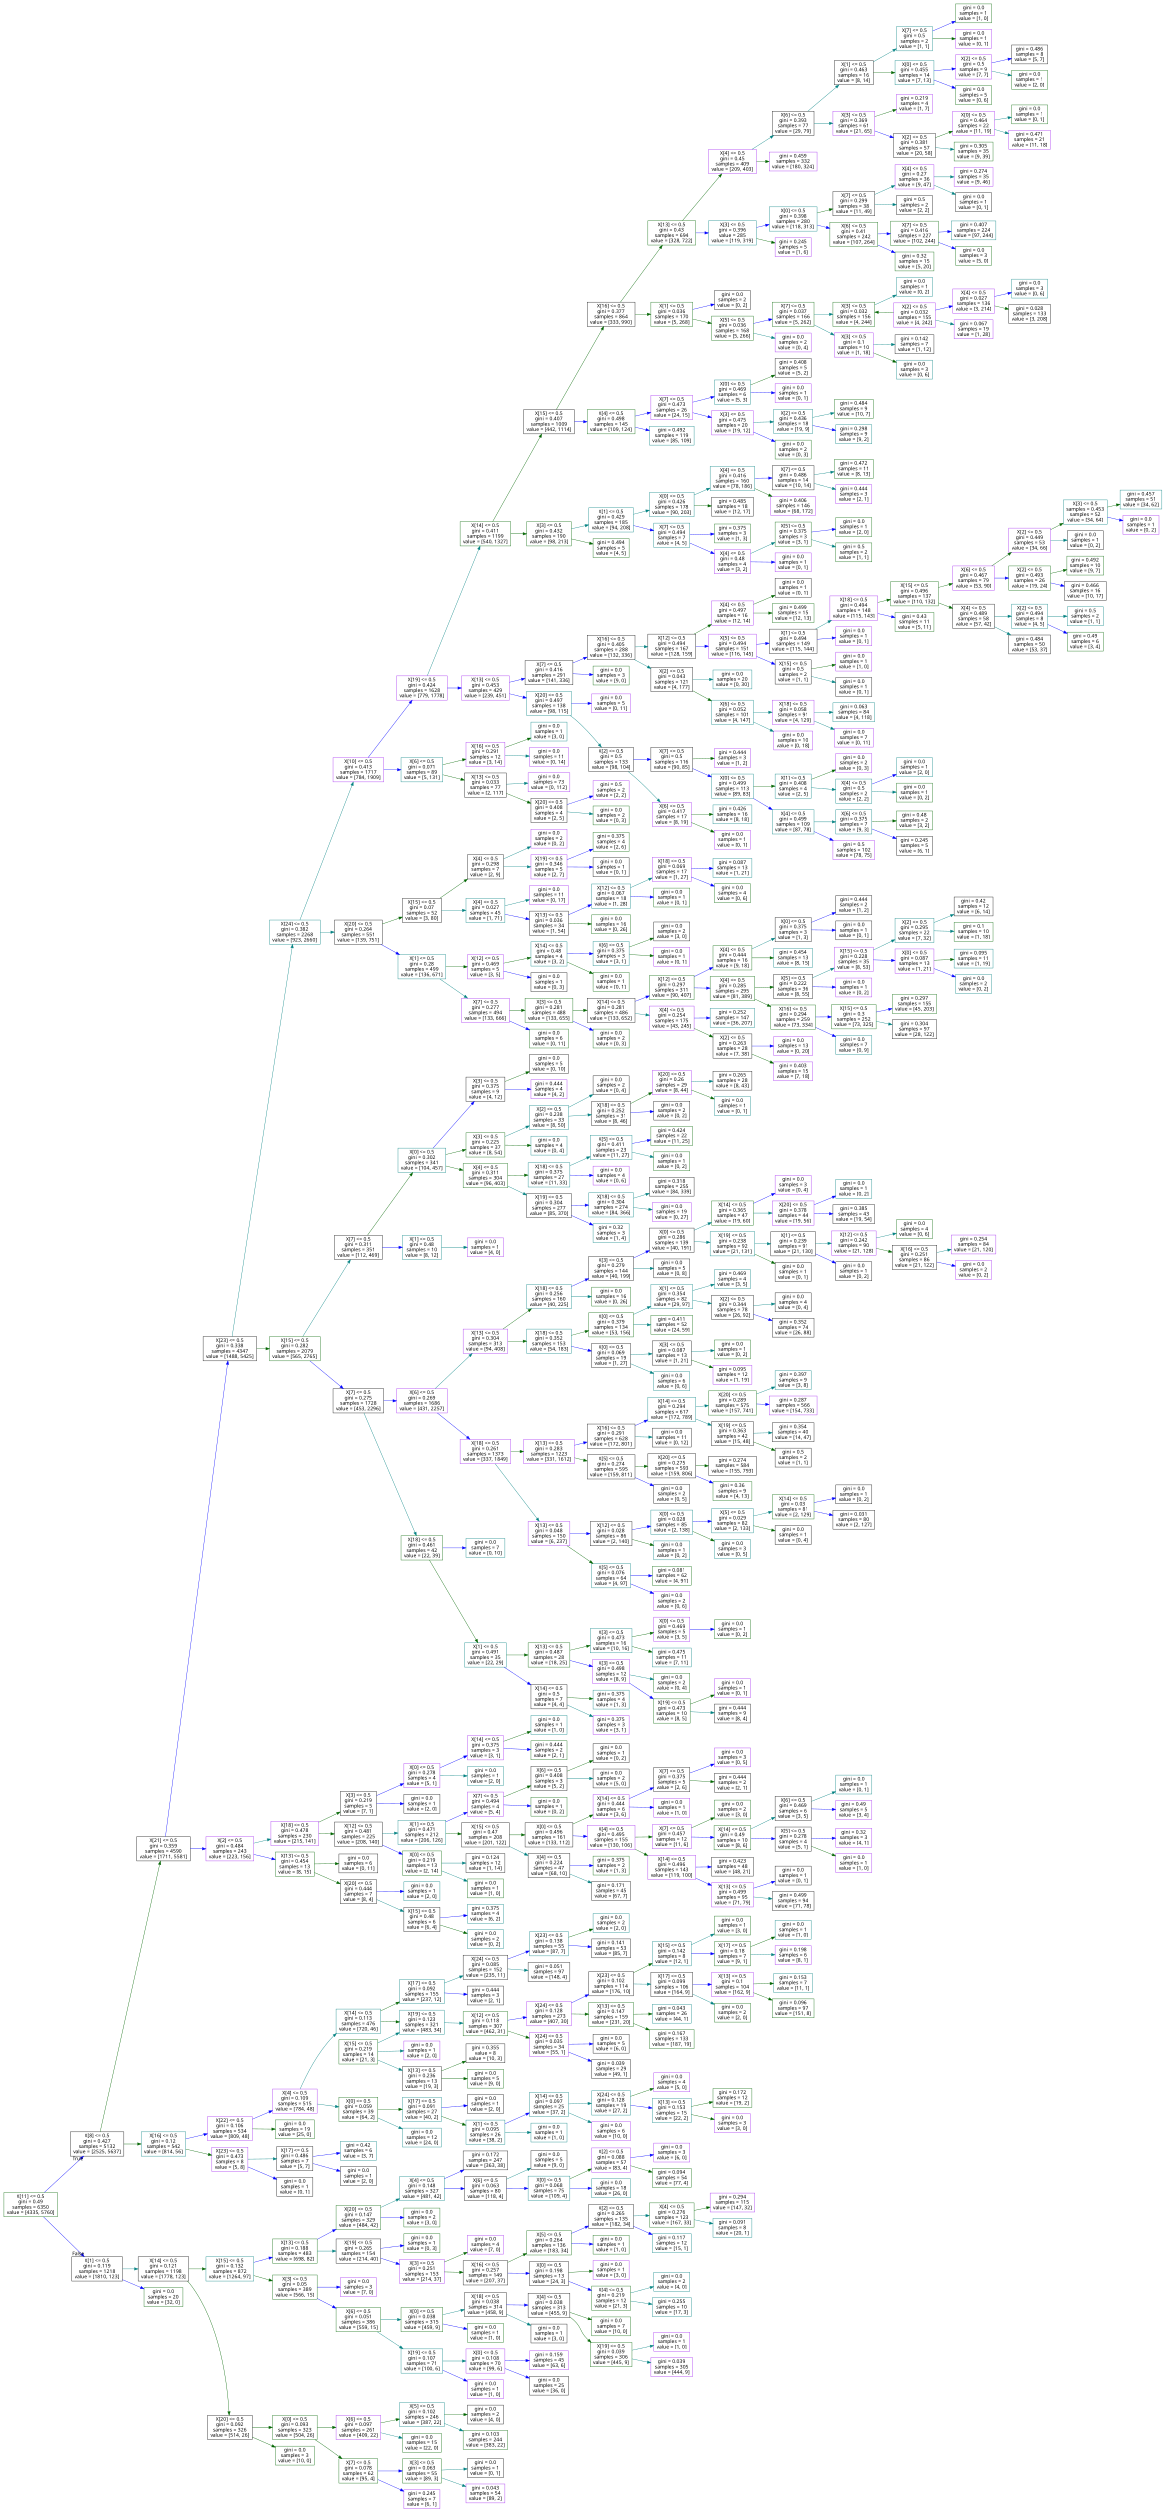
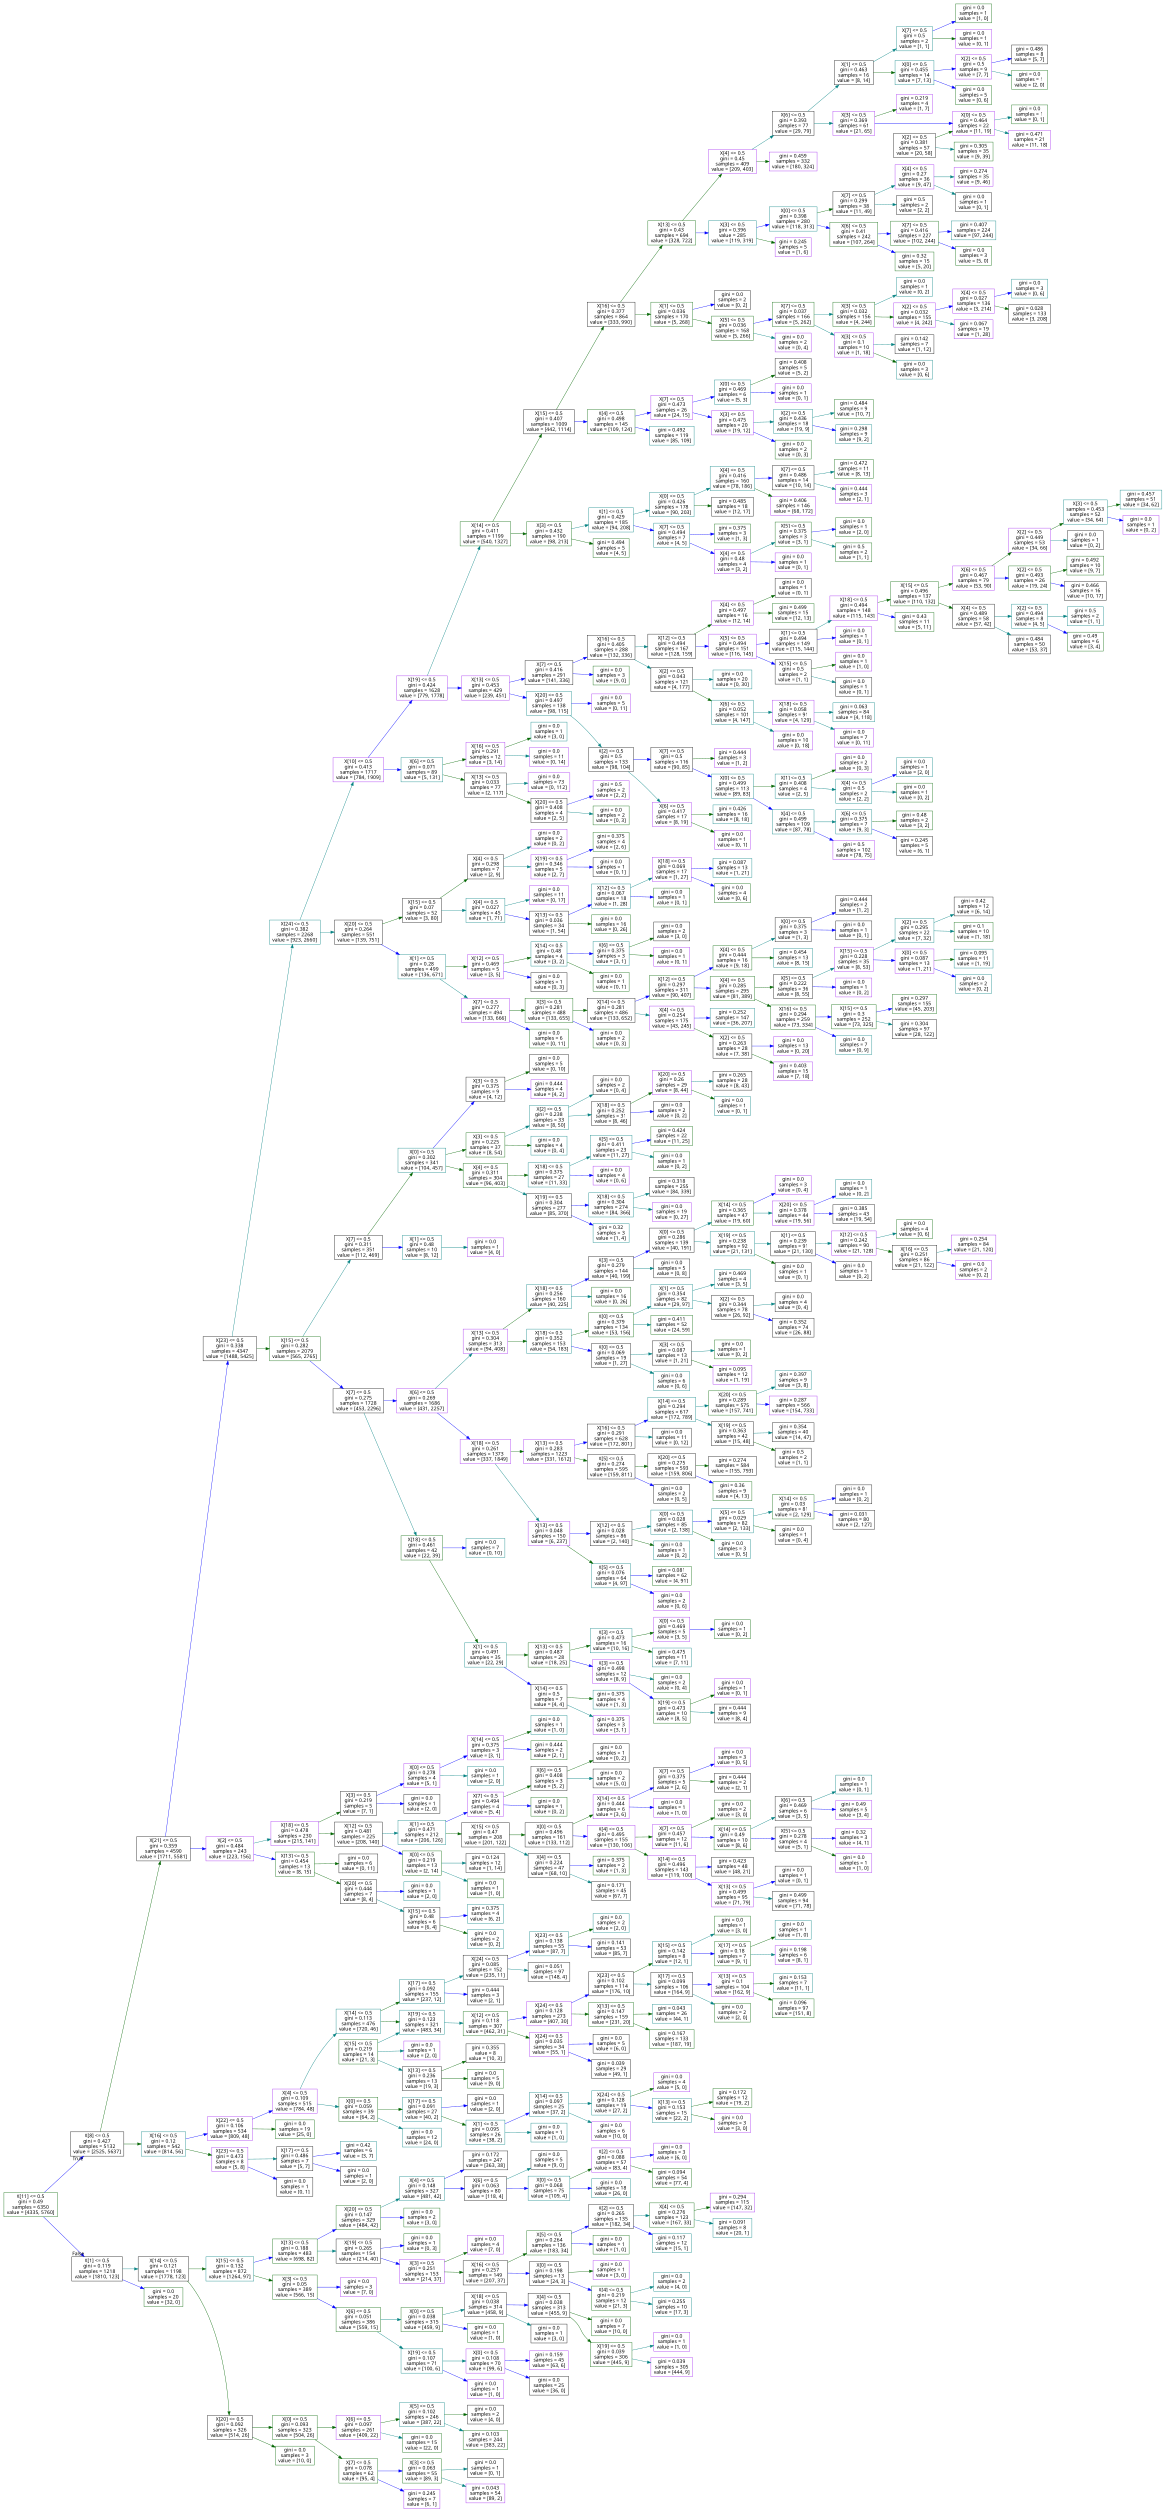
(882, 134) -> (912, 123)
(886, 312) -> (882, 317)
(640, 1528) -> (640, 1528)
